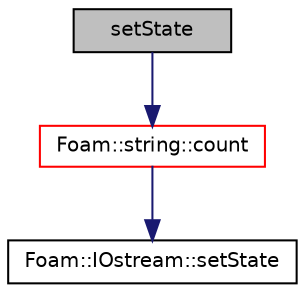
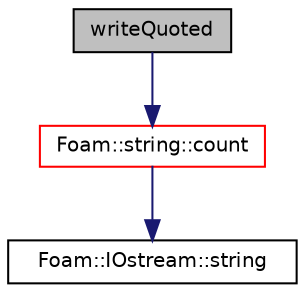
(152, 31) -> (152, 31)
(152, 262) -> (152, 262)
